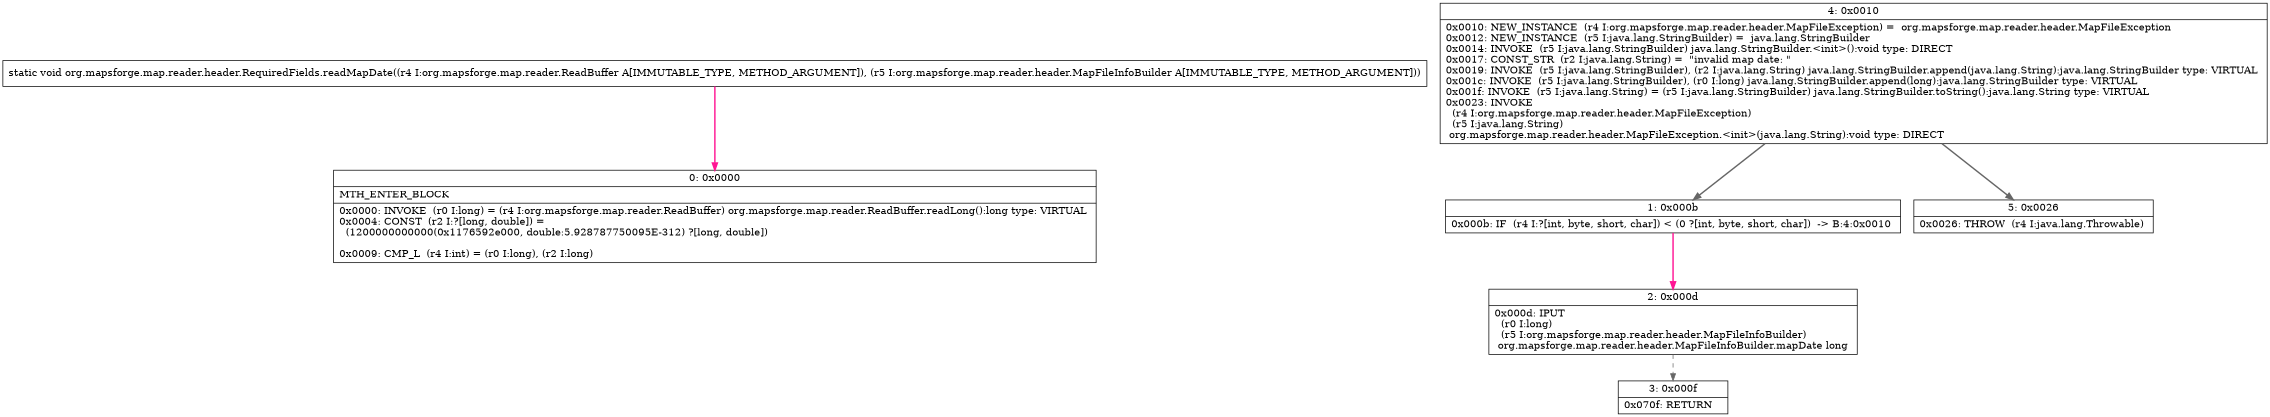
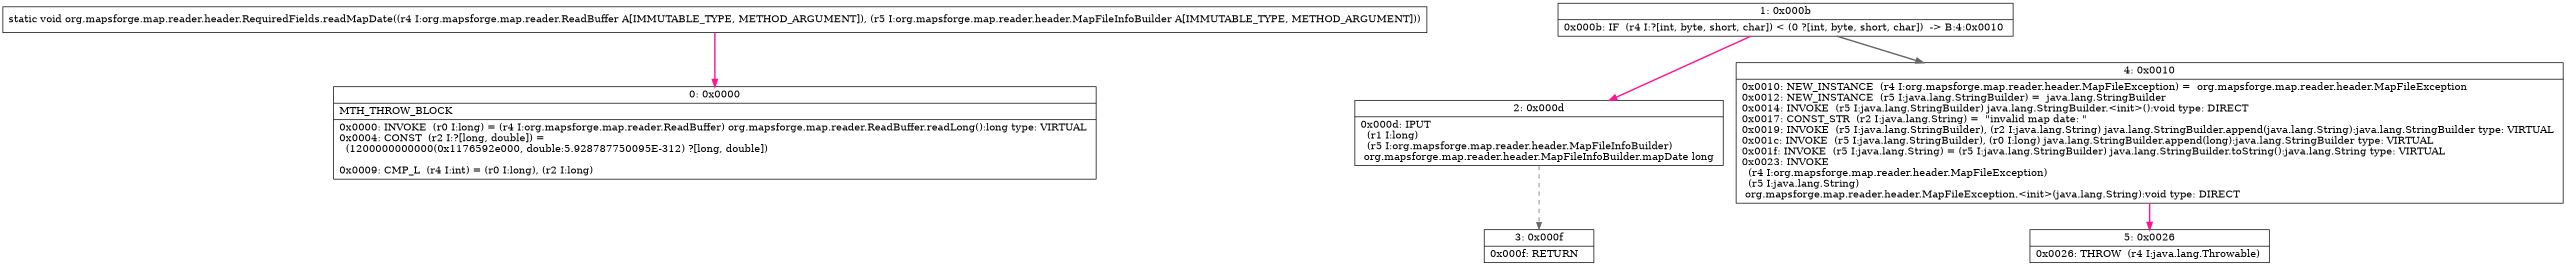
(1732, 169) -> (1877, 48)
(1975, 169) -> (2150, 213)
(395, 195) -> (396, 111)
(1524, 324) -> (1390, 135)
(1673, 405) -> (1539, 254)
